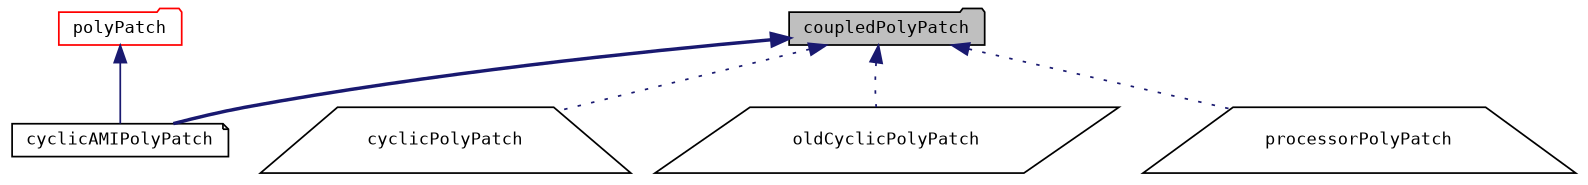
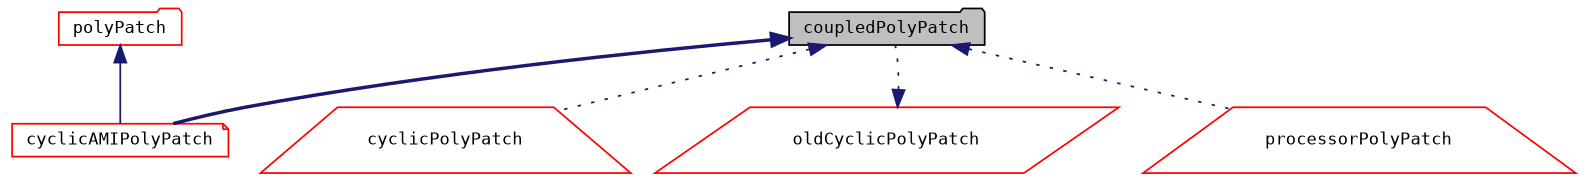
(875, 85) -> (898, 67)
(120, 140) -> (120, 140)
(446, 140) -> (446, 140)
(887, 140) -> (887, 140)
(1359, 140) -> (1359, 140)
